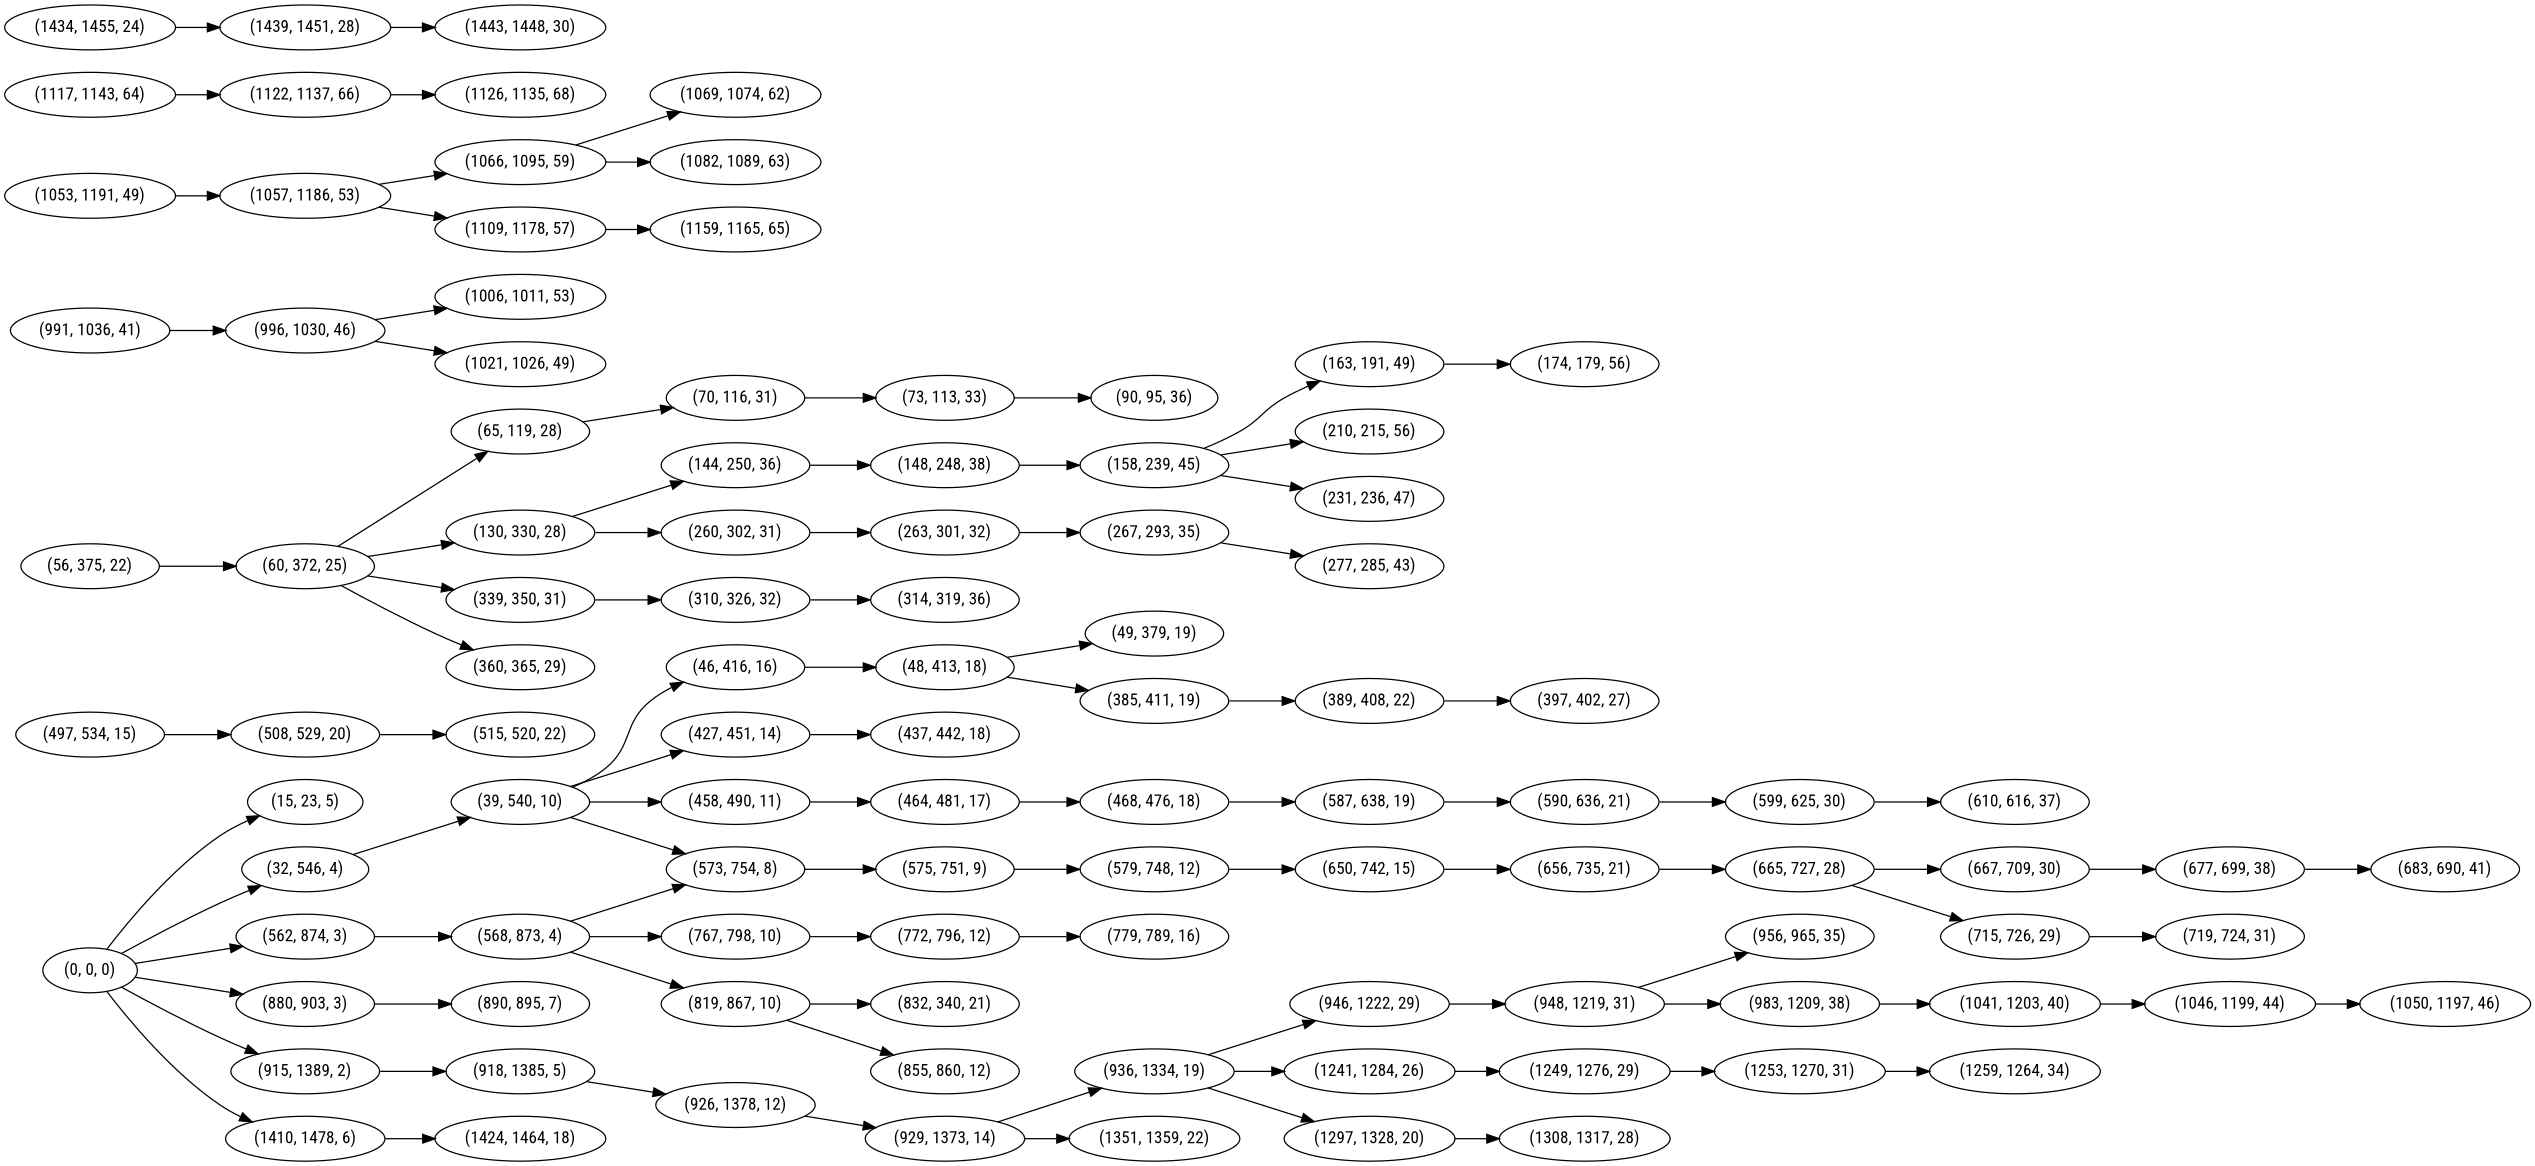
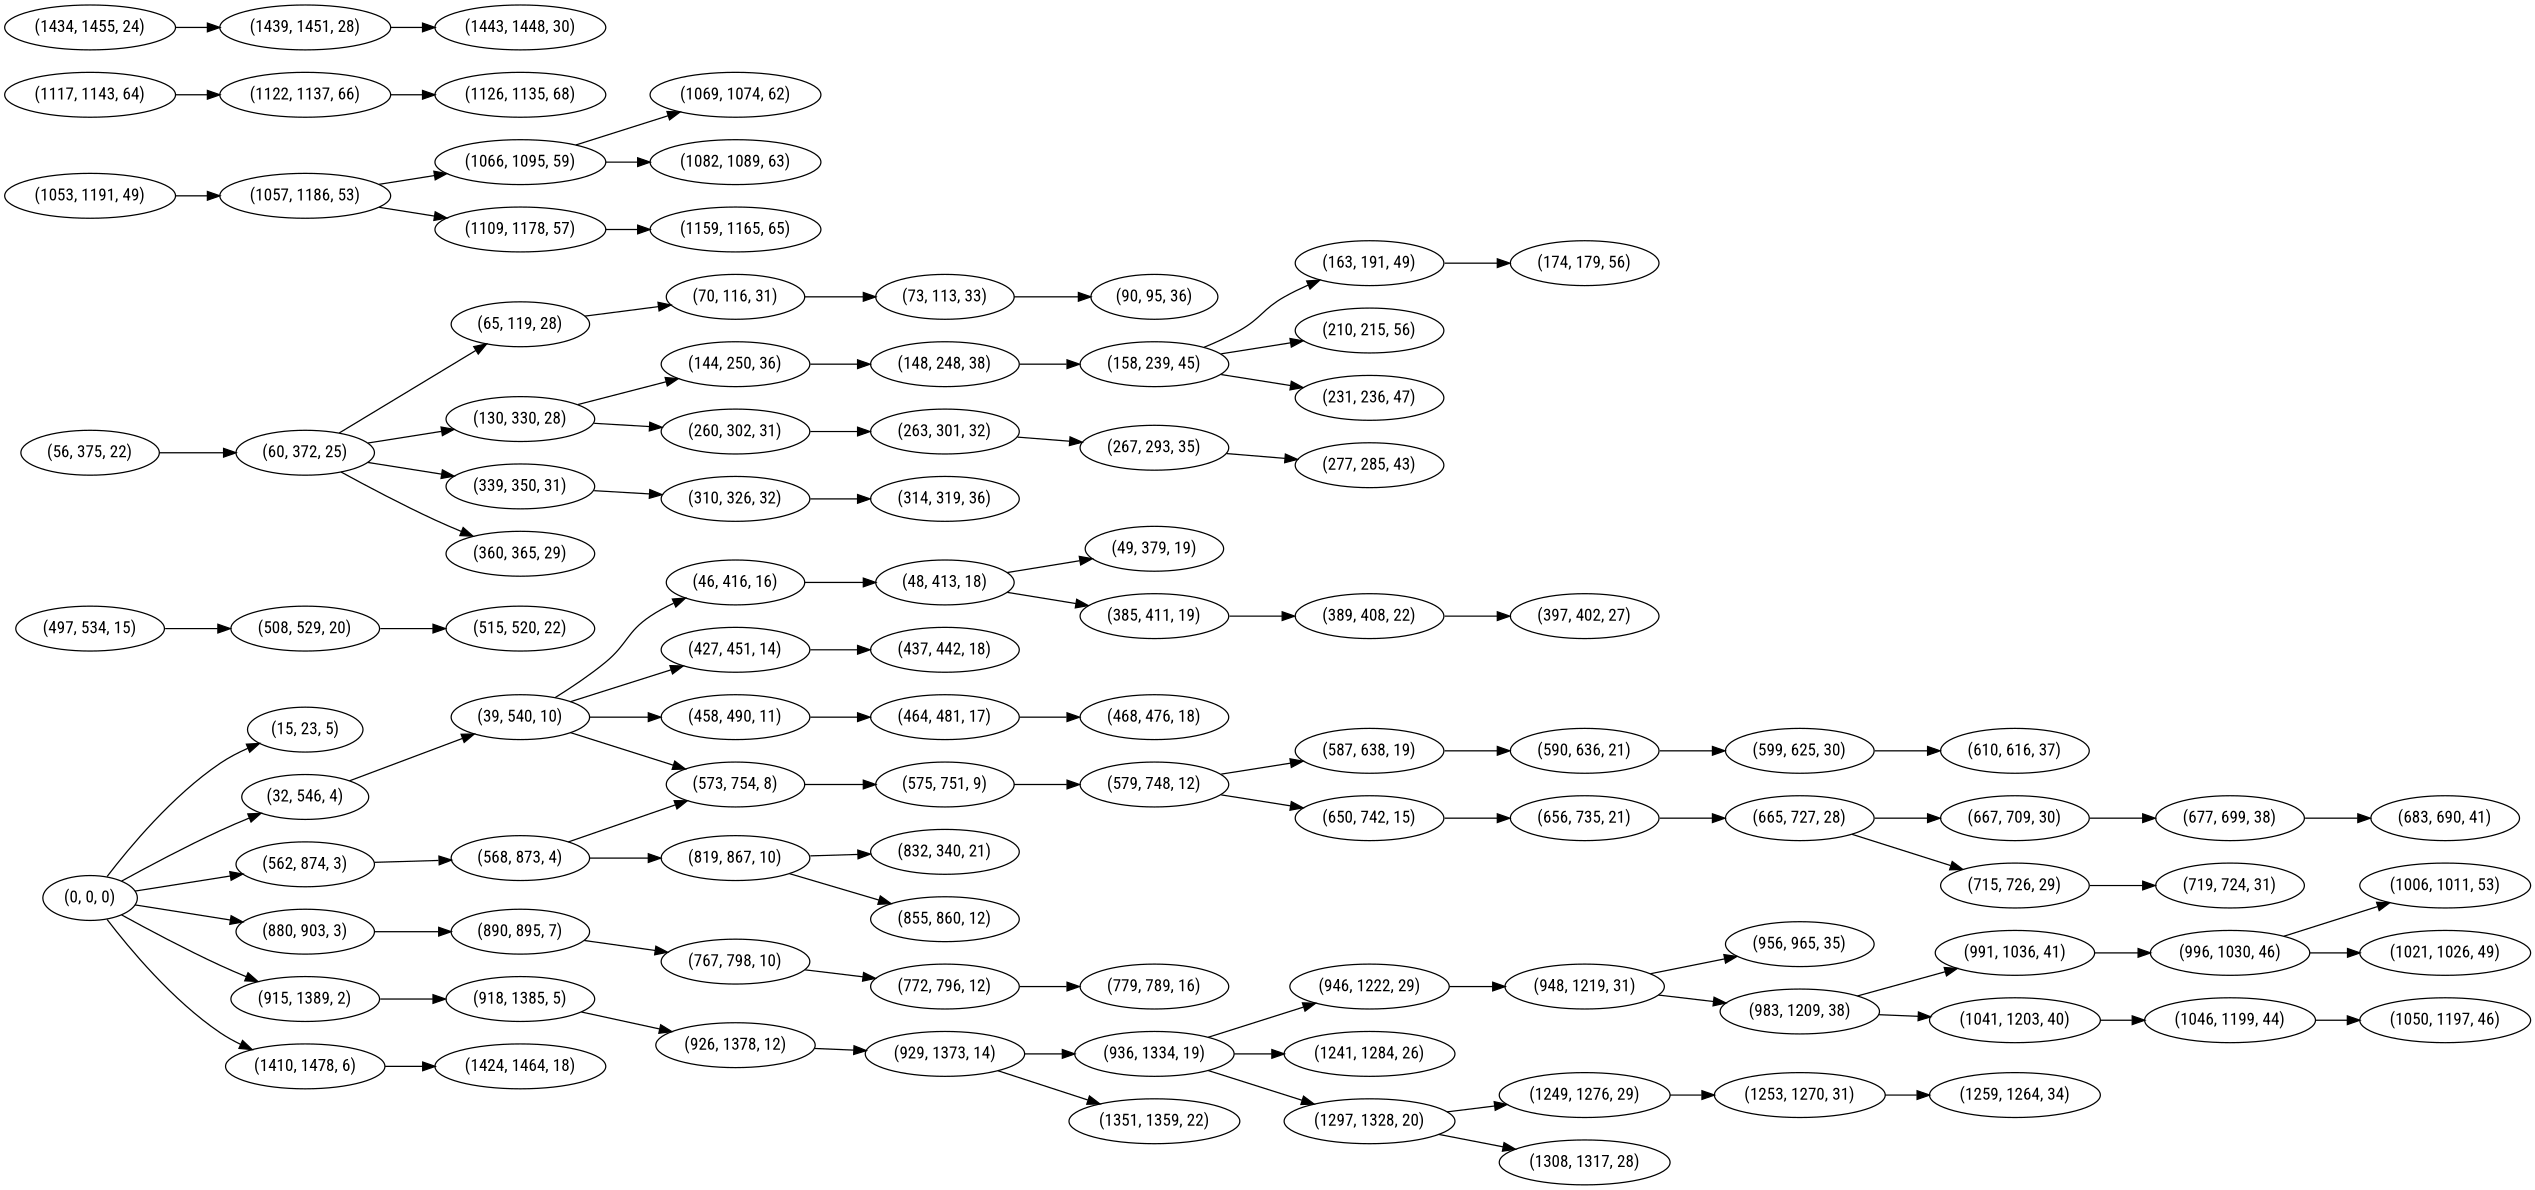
(1256, 802) -> (1256, 769)
(619, 937) -> (620, 945)
none -> (1901, 984)
(1471, 1071) -> (1471, 1109)
